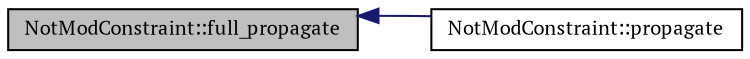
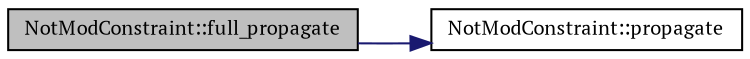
(405, 16) -> (384, 43)
